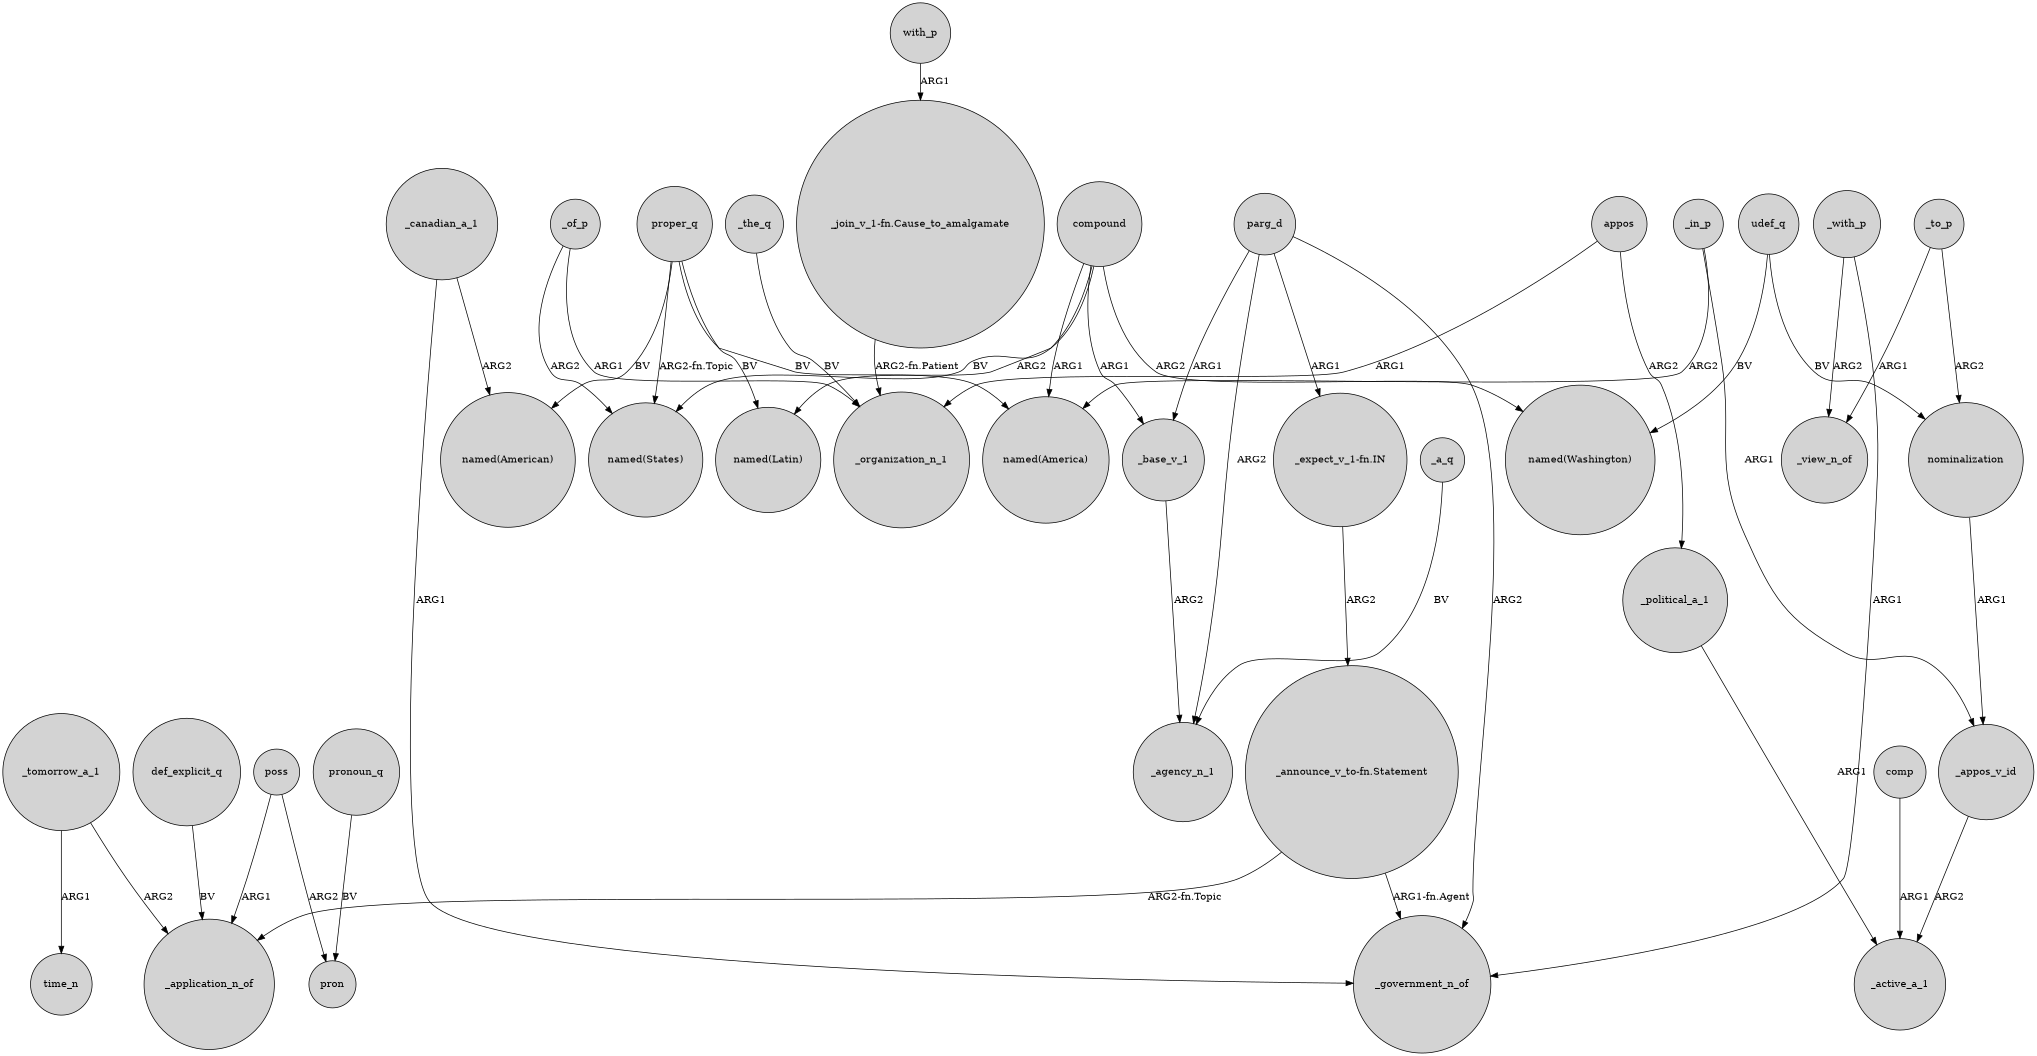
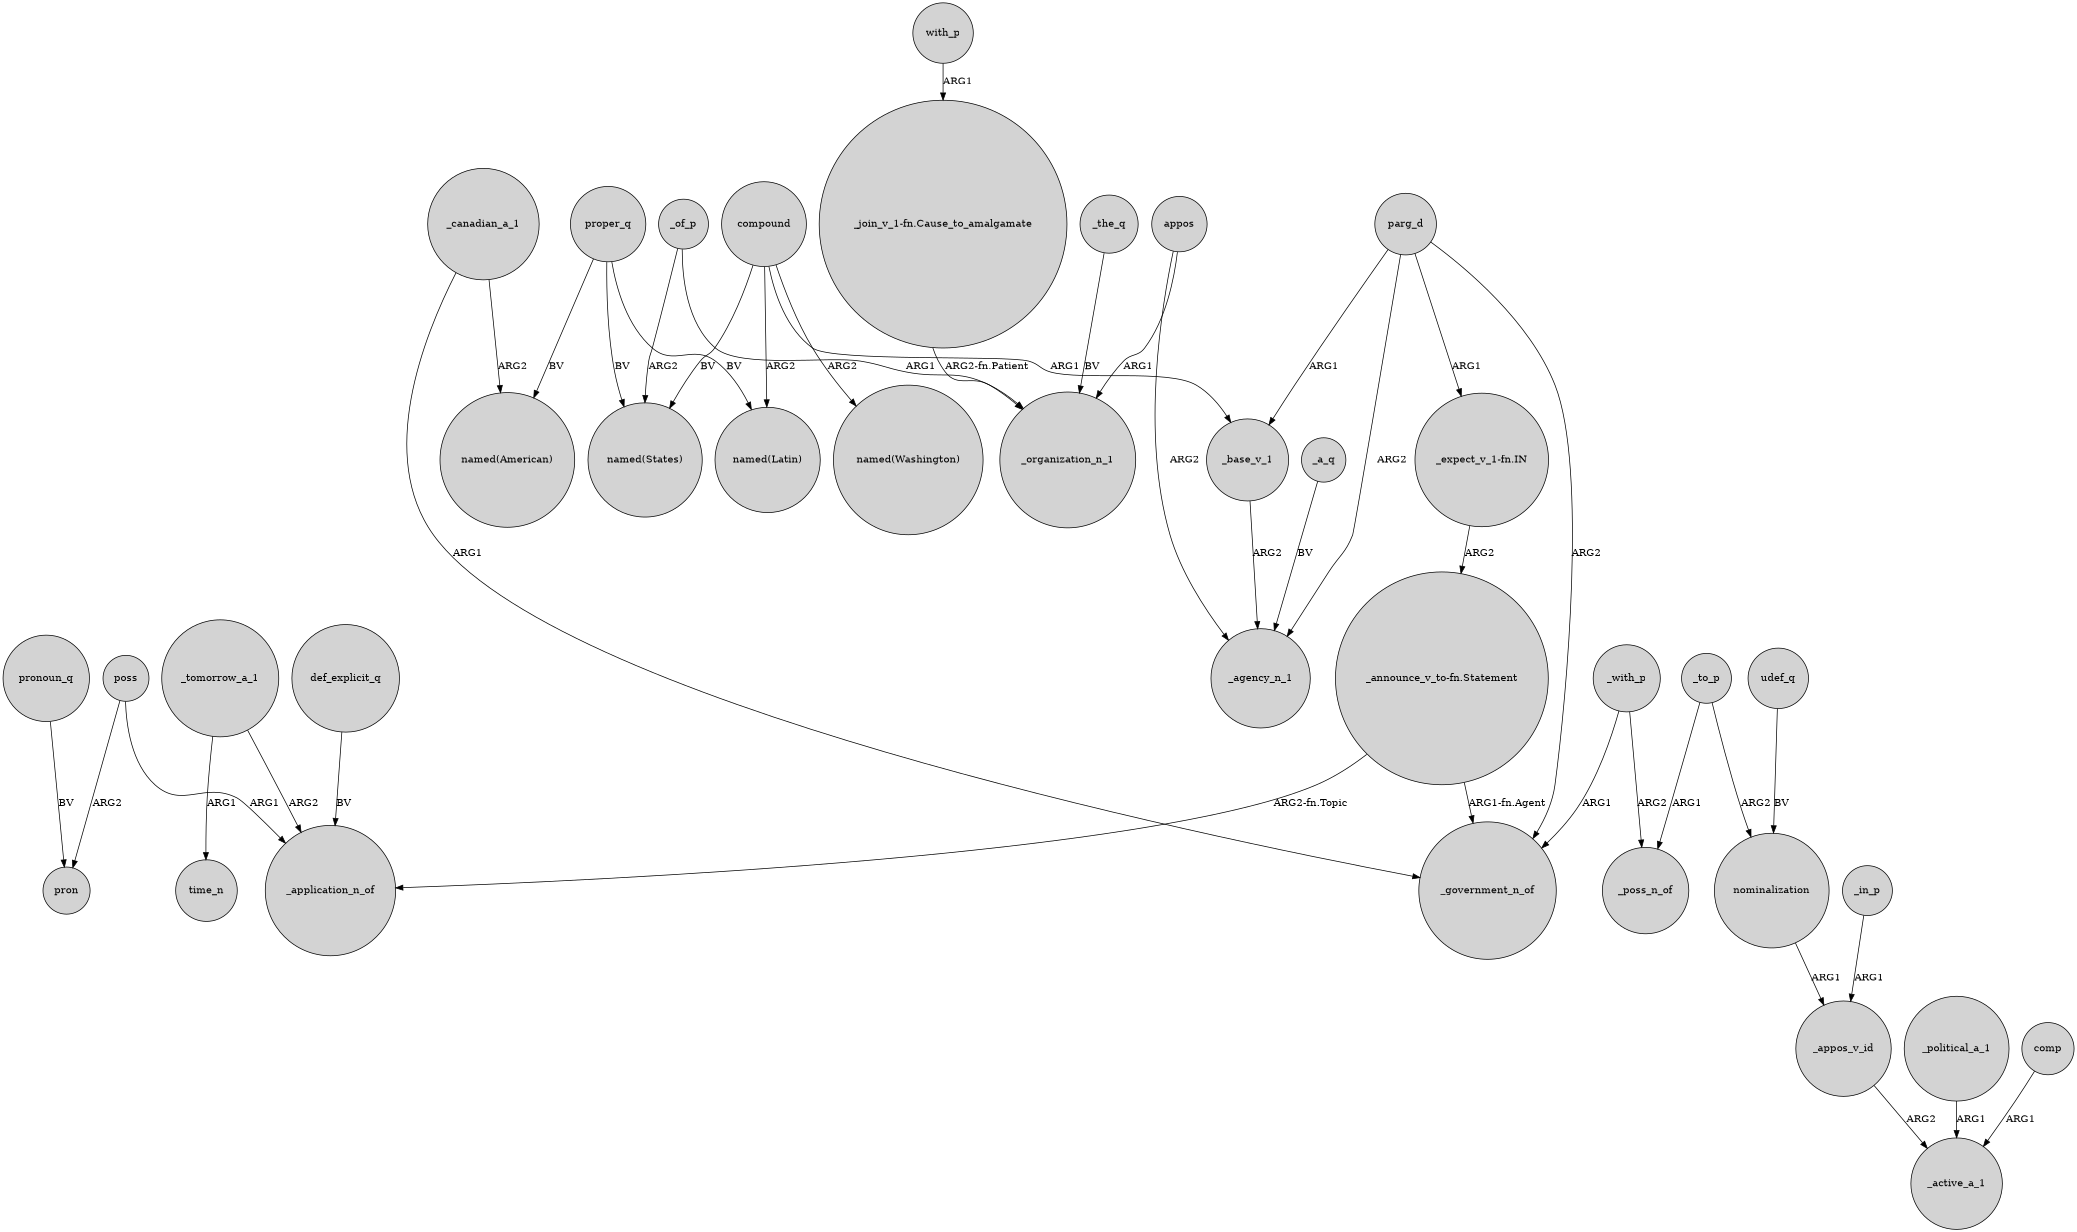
(1739, 359) -> none
(696, 367) -> (622, 367)
(1664, 393) -> (1156, 450)
(1046, 460) -> none
(1825, 460) -> (1646, 891)
